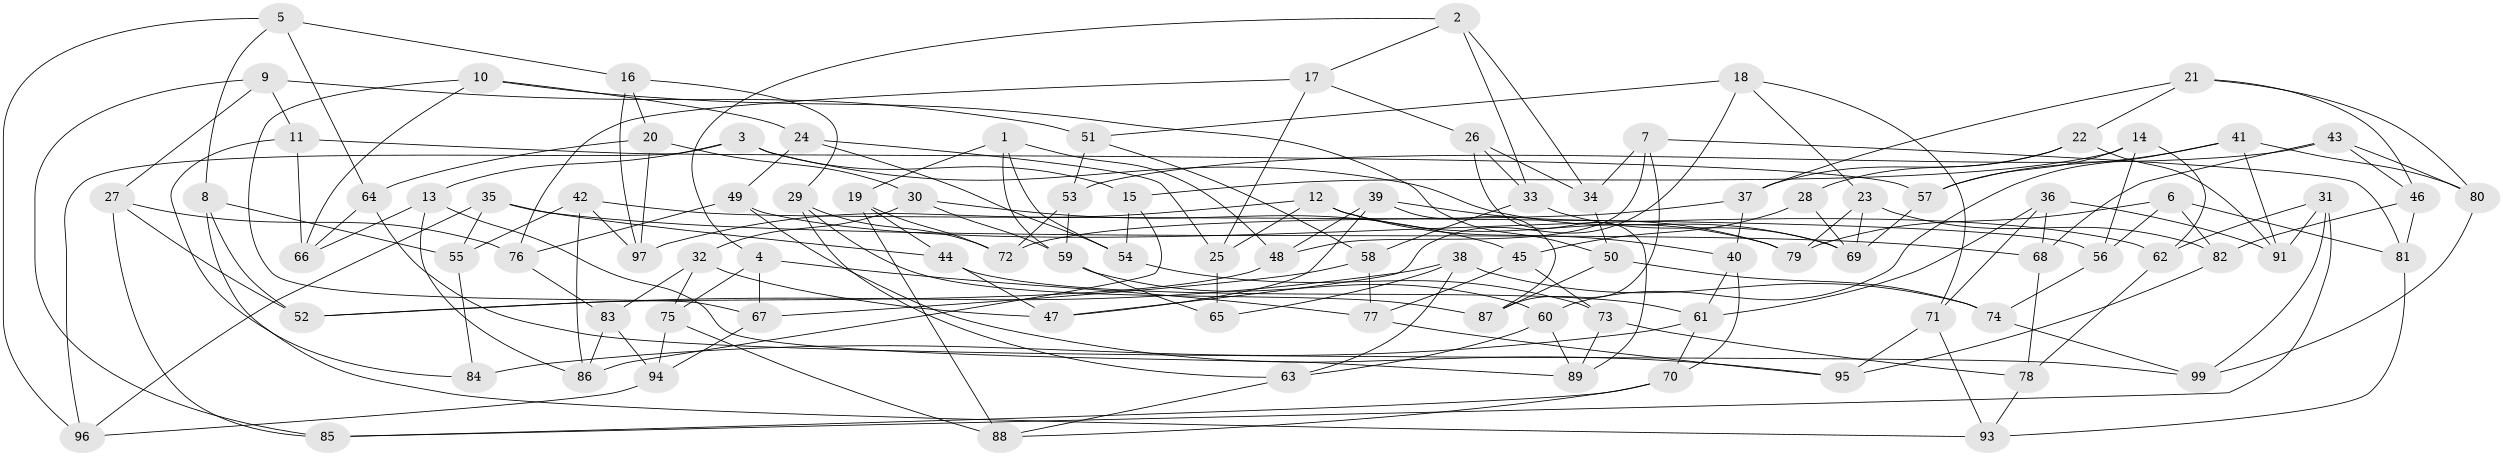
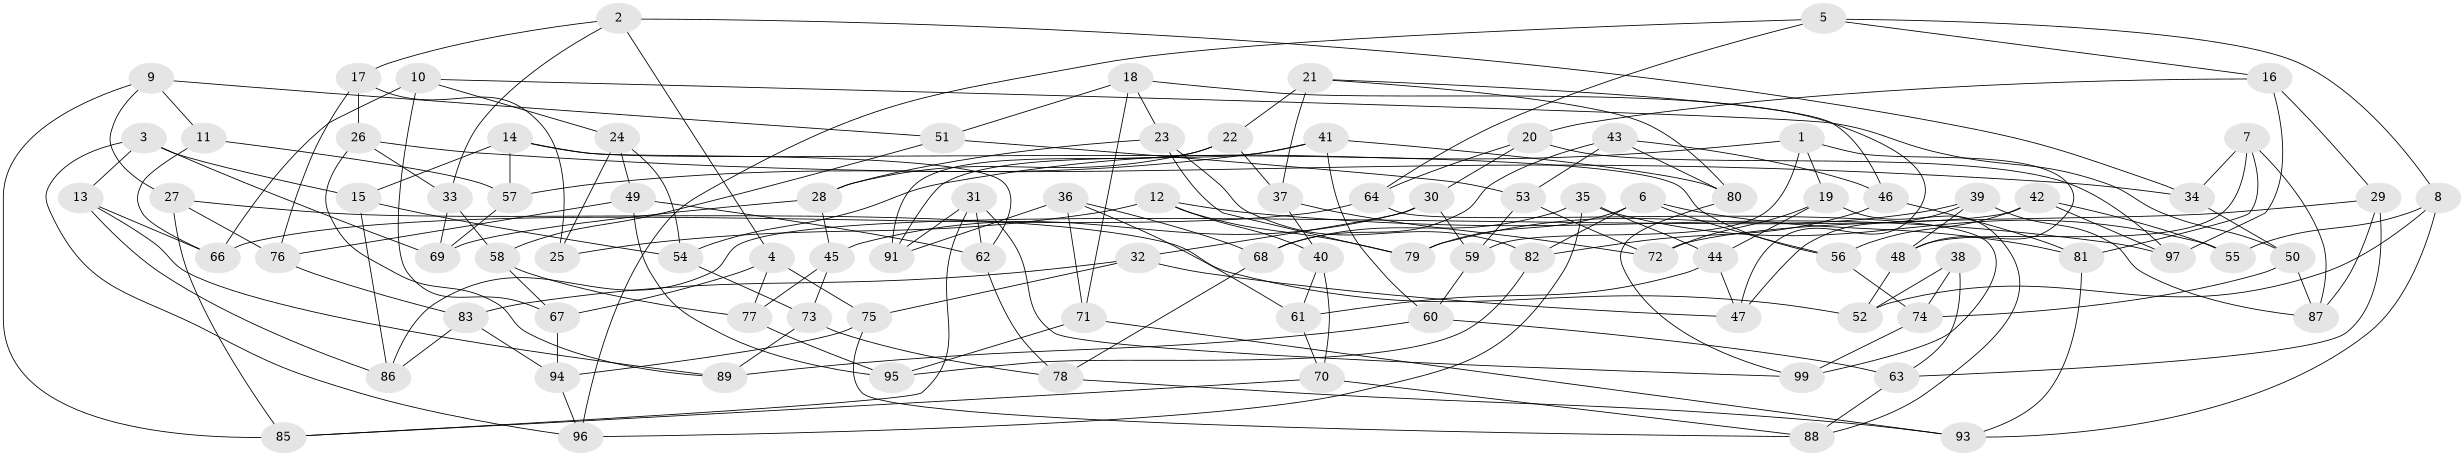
(1860, 228) -> (957, 161)
(1217, 318) -> none
(474, 378) -> none
